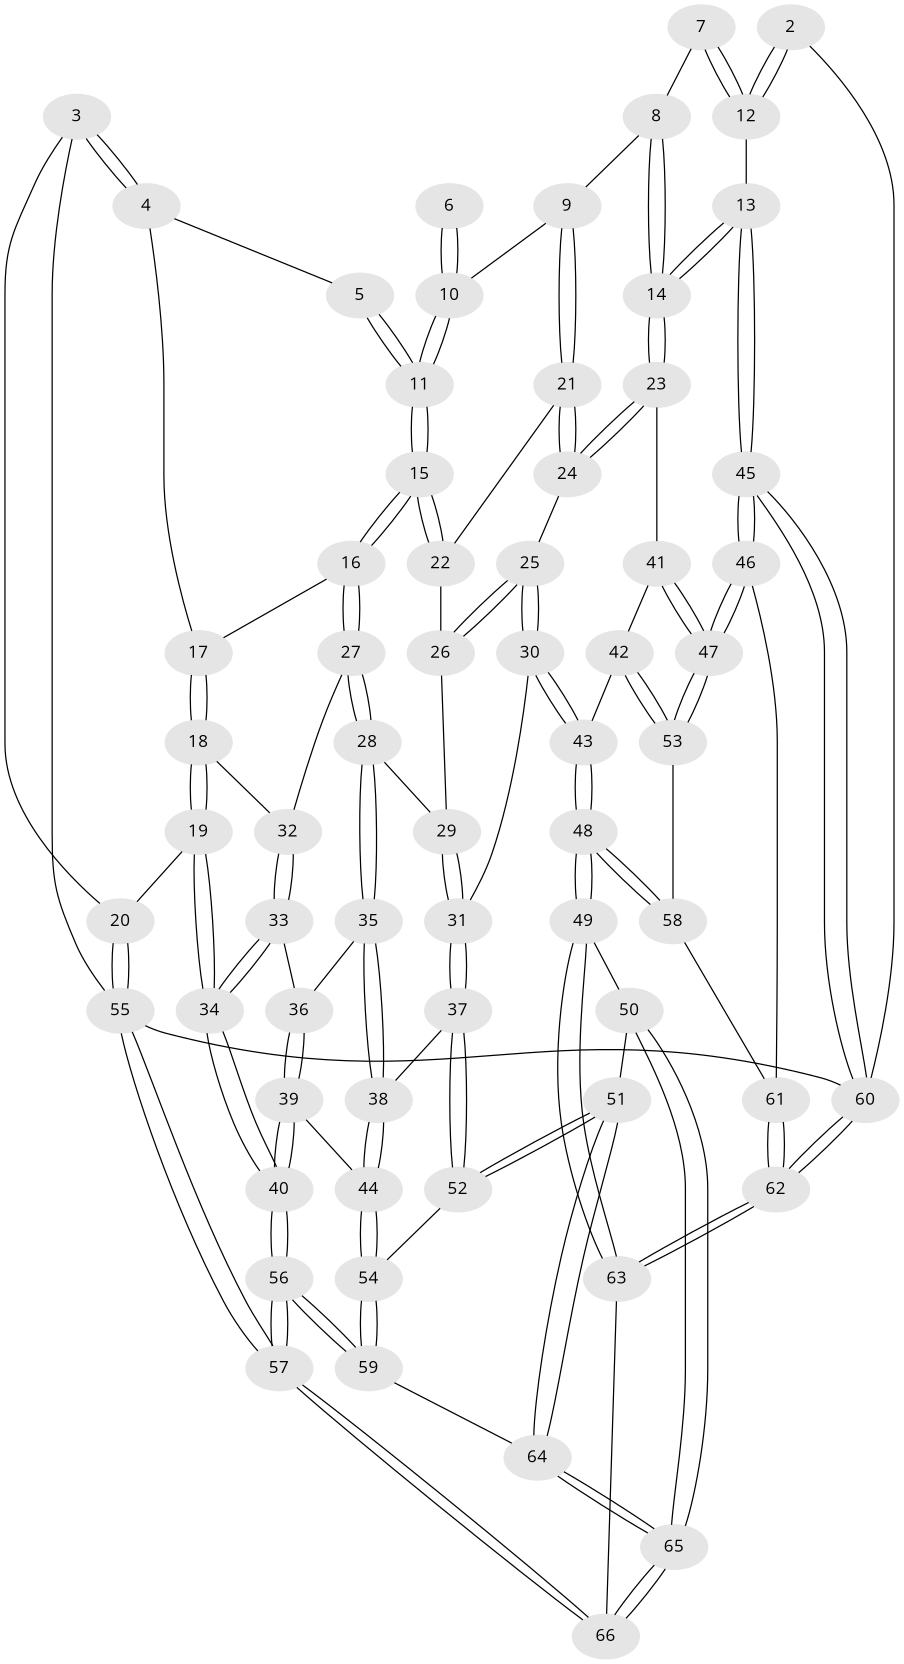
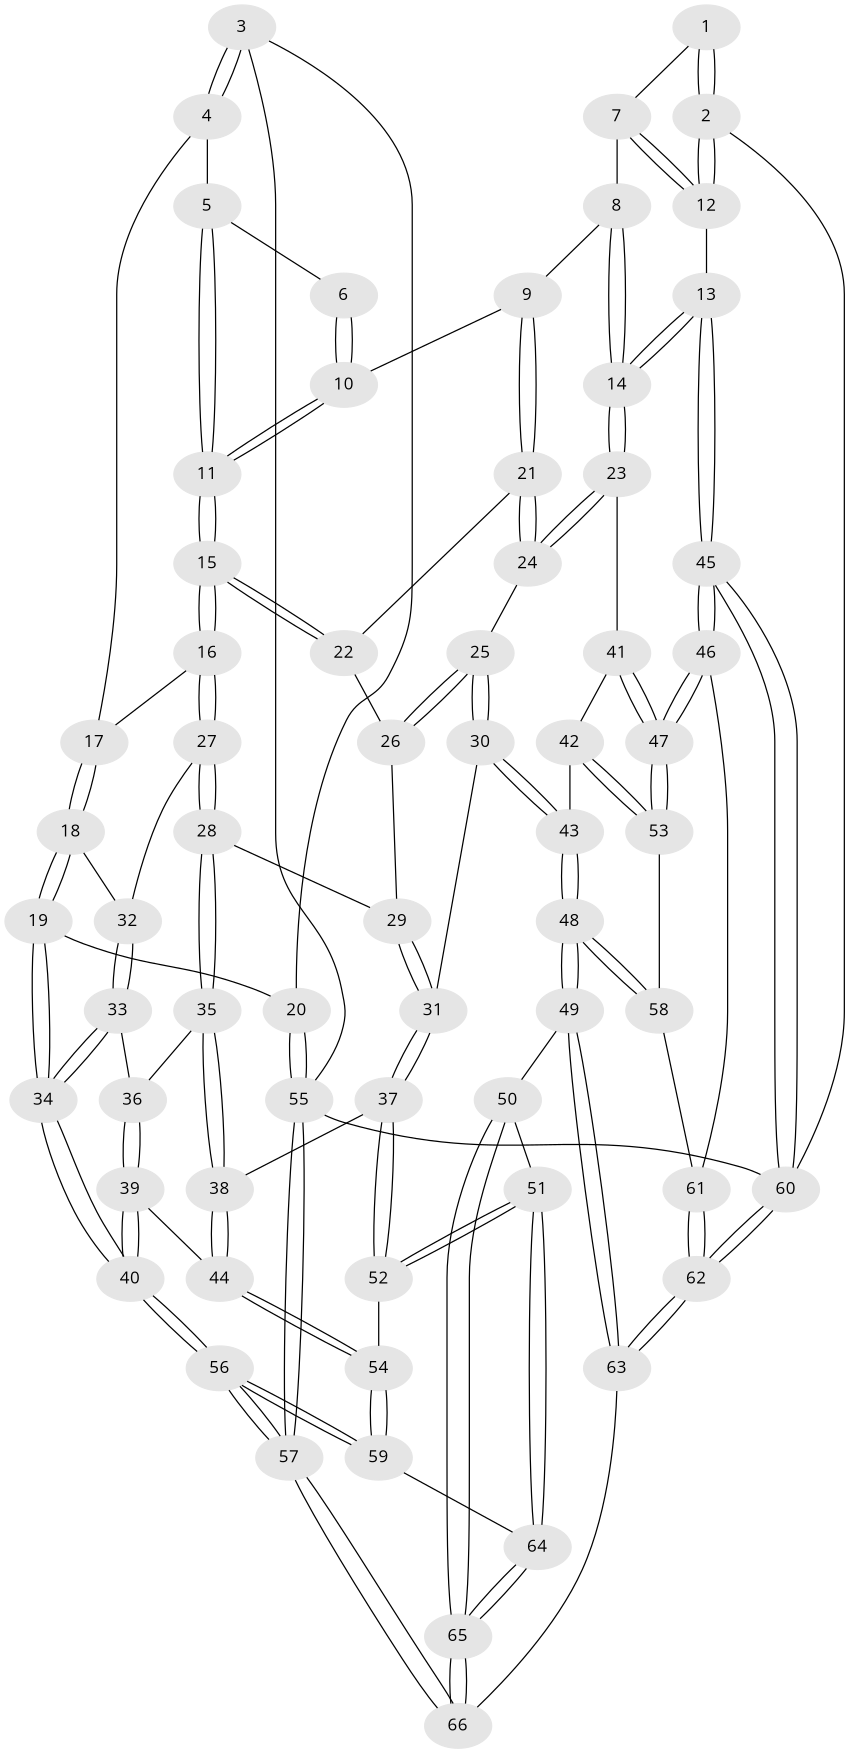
none -> (707, 27)
none -> (267, 245)
